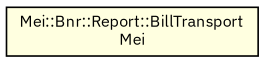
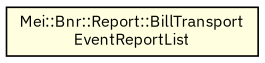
(132, 32) -> (132, 32)
